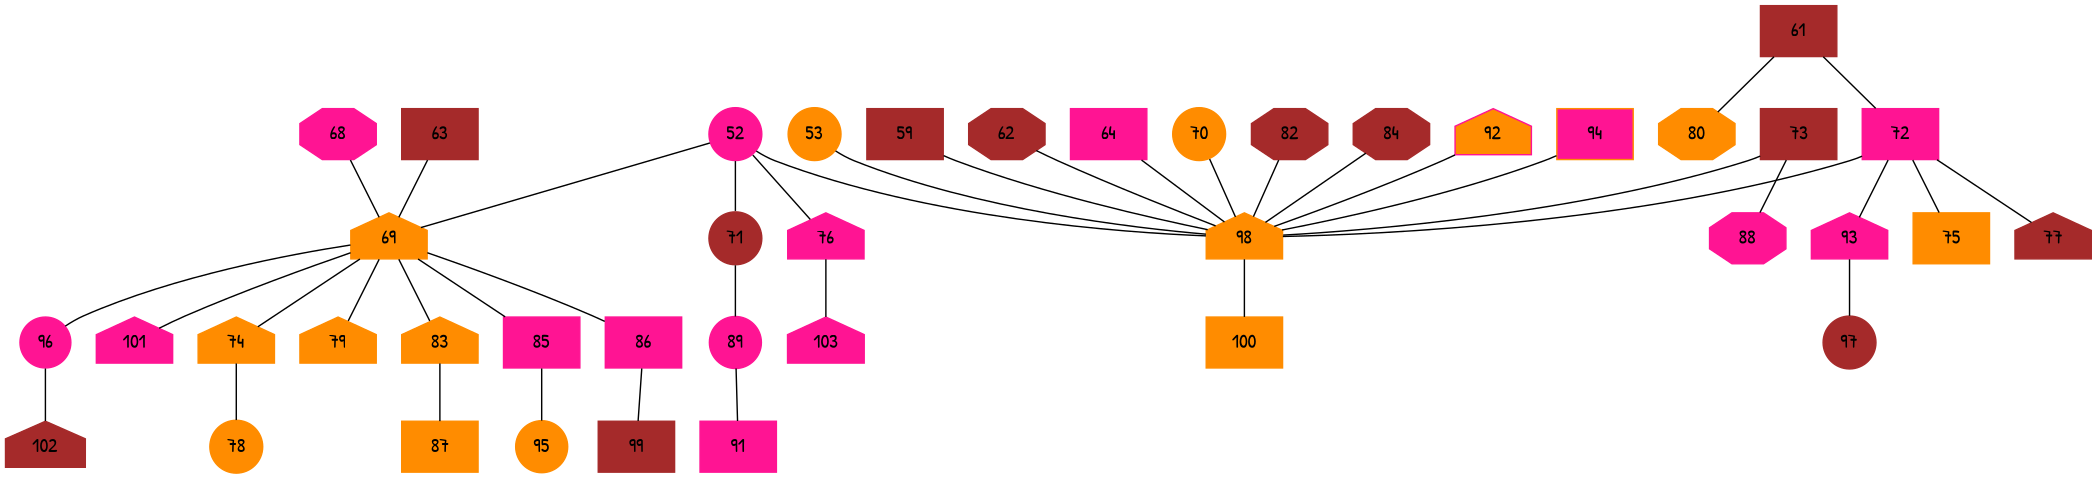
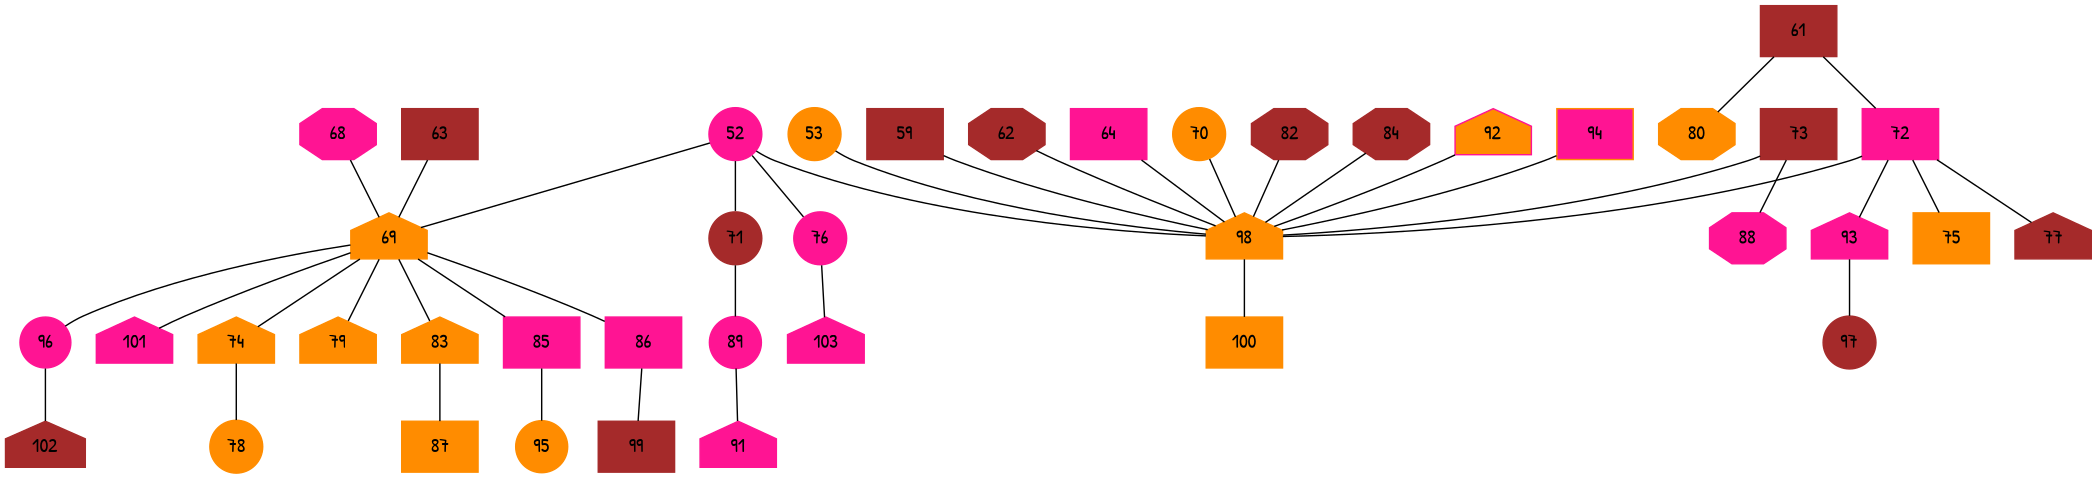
(826, 238) -> (820, 238)
(738, 447) -> (738, 447)
